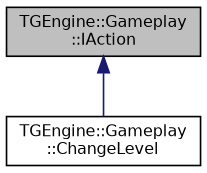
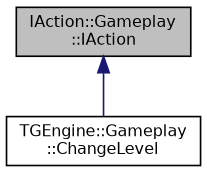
(104, 32) -> (104, 32)
